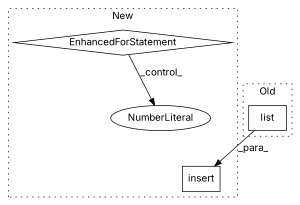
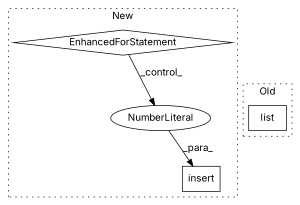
(233, 150) -> (179, 145)
